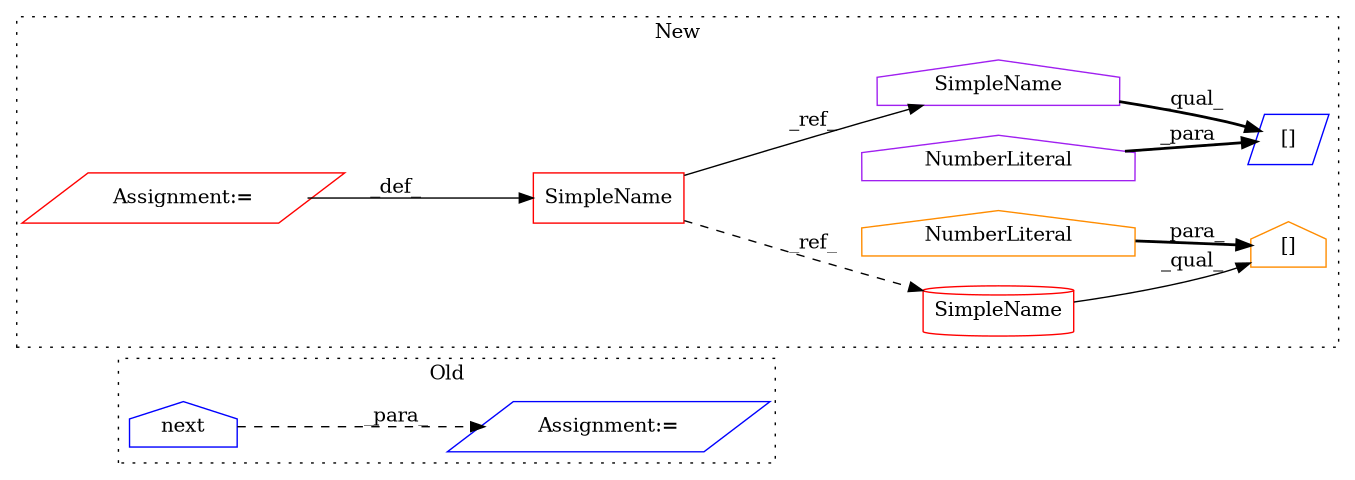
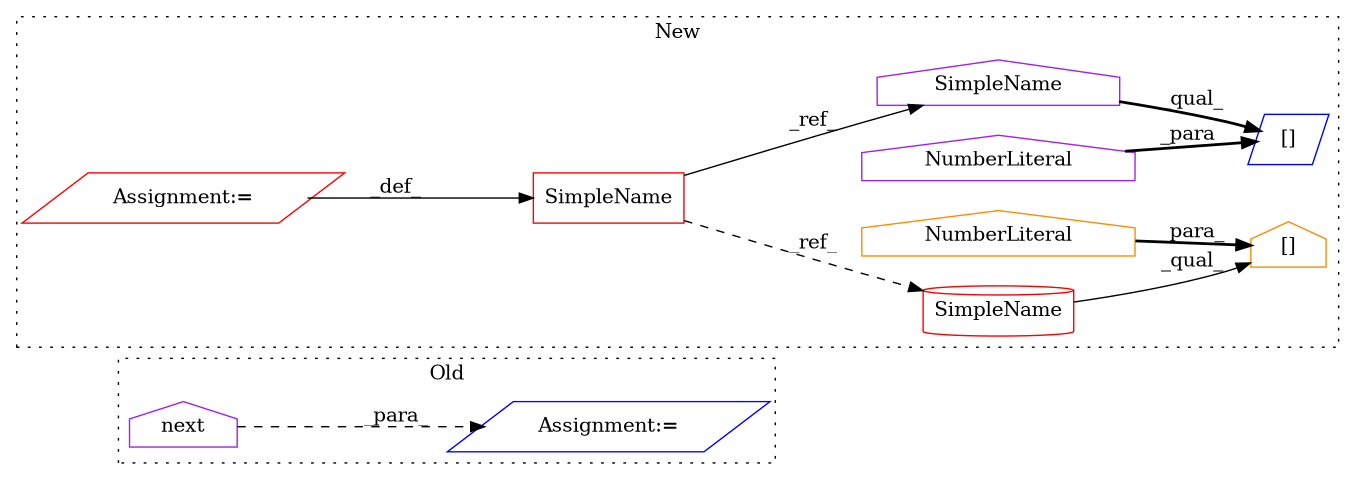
(183, 427) -> (183, 427)
